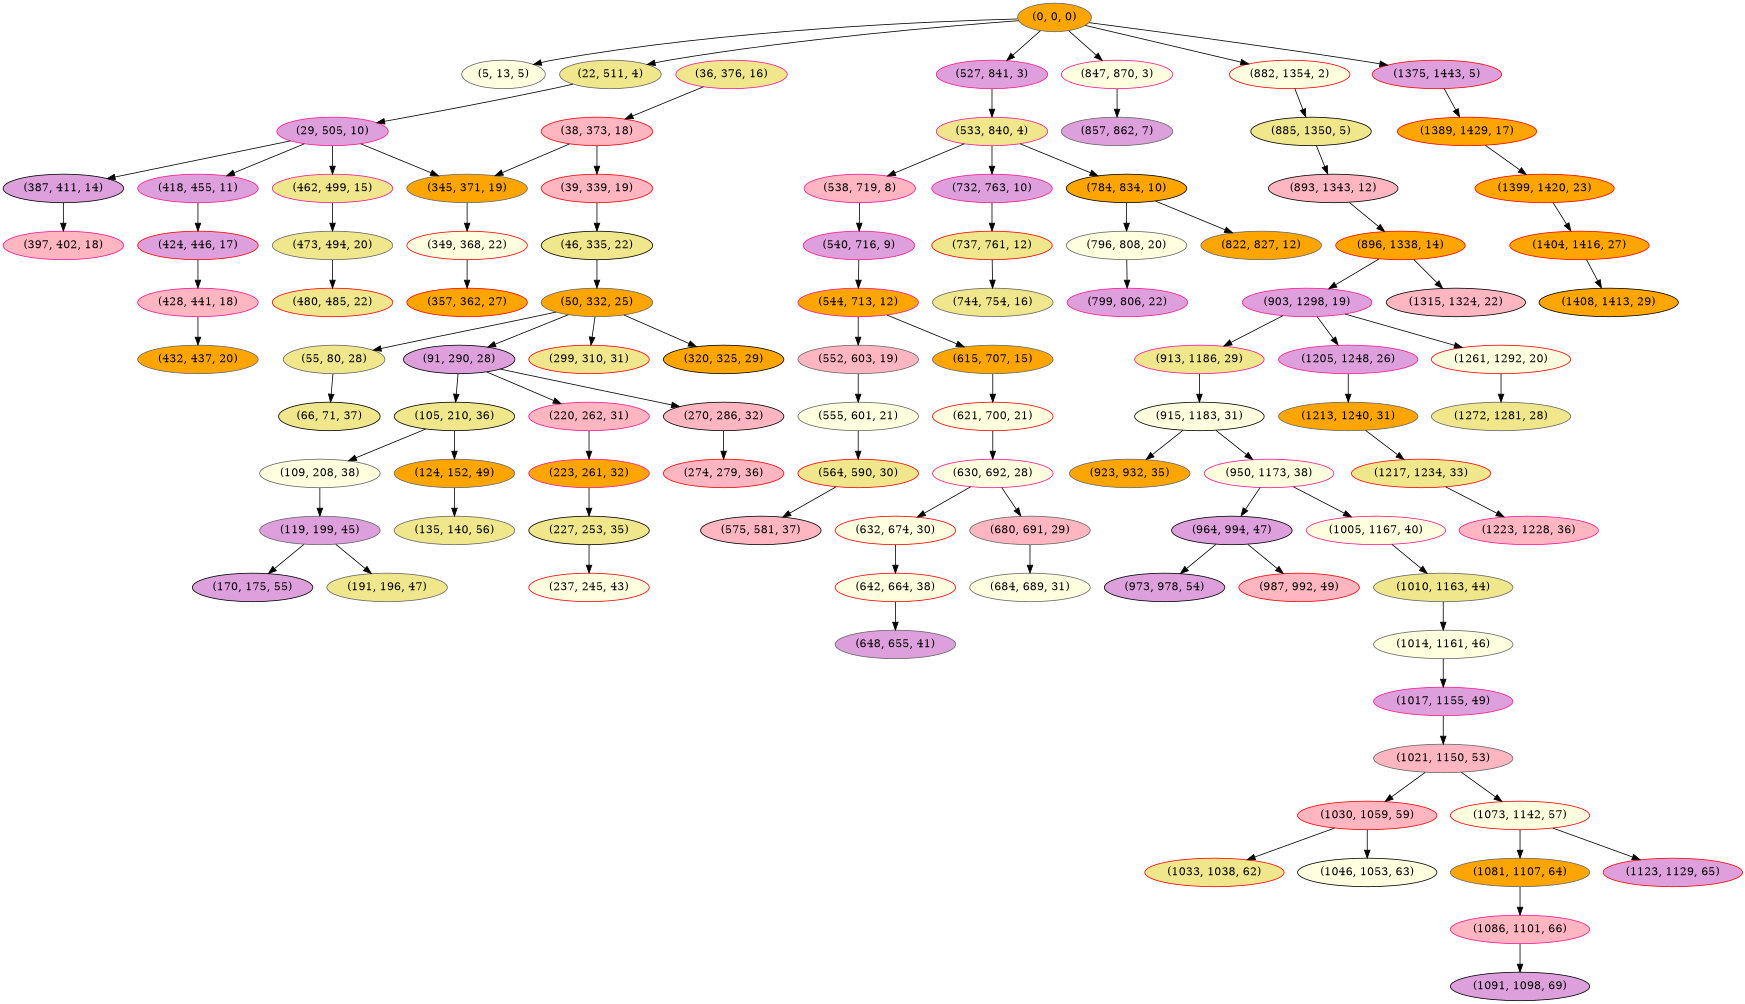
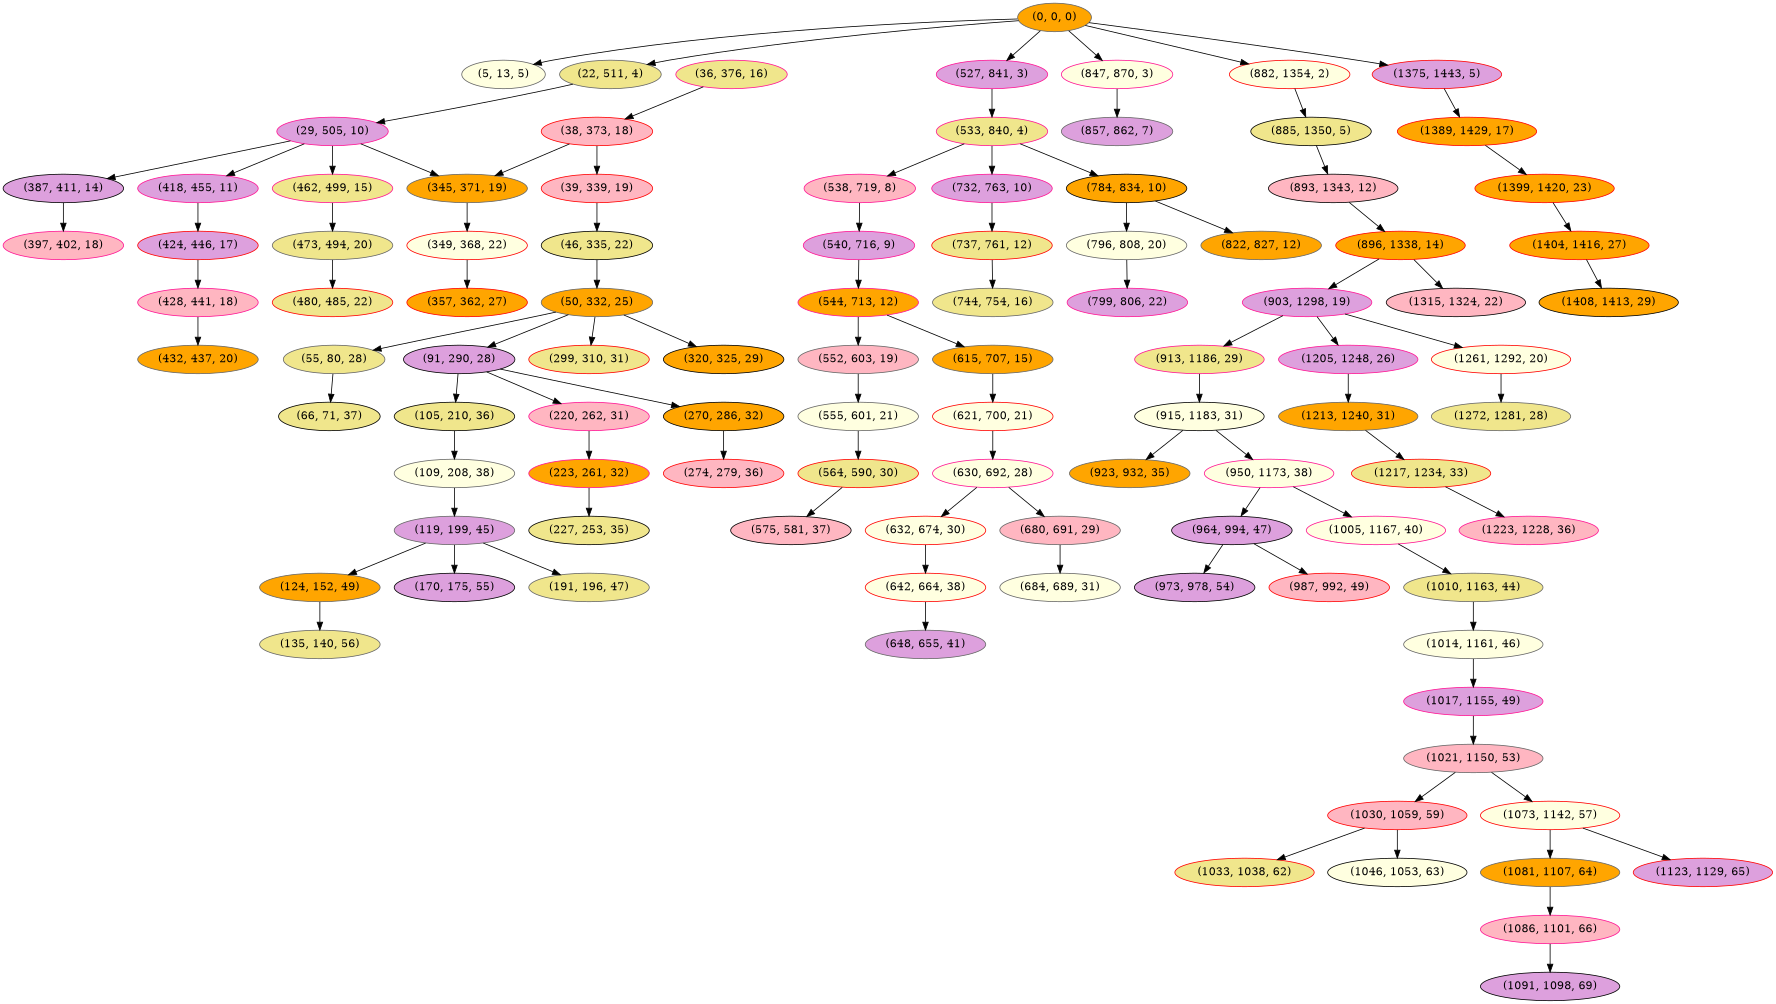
(724, 416) -> (724, 416)
(454, 441) -> (391, 557)
(589, 587) -> none
